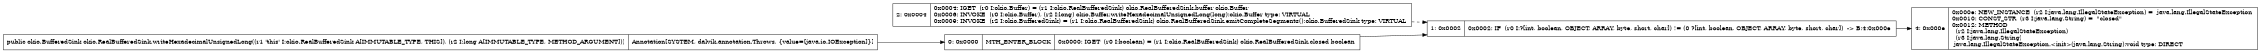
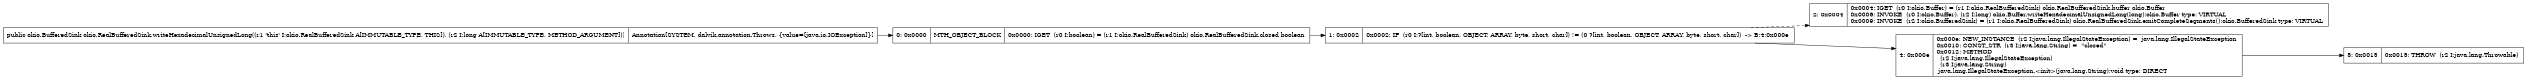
(1417, 22) -> (1778, 27)
(1018, 42) -> (967, 35)
none -> (2434, 55)
